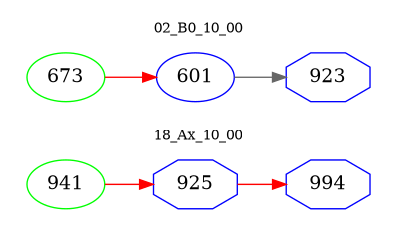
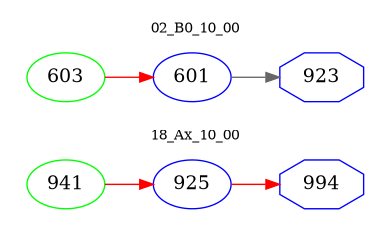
(66, 77) -> (66, 77)
(195, 184) -> (192, 184)
